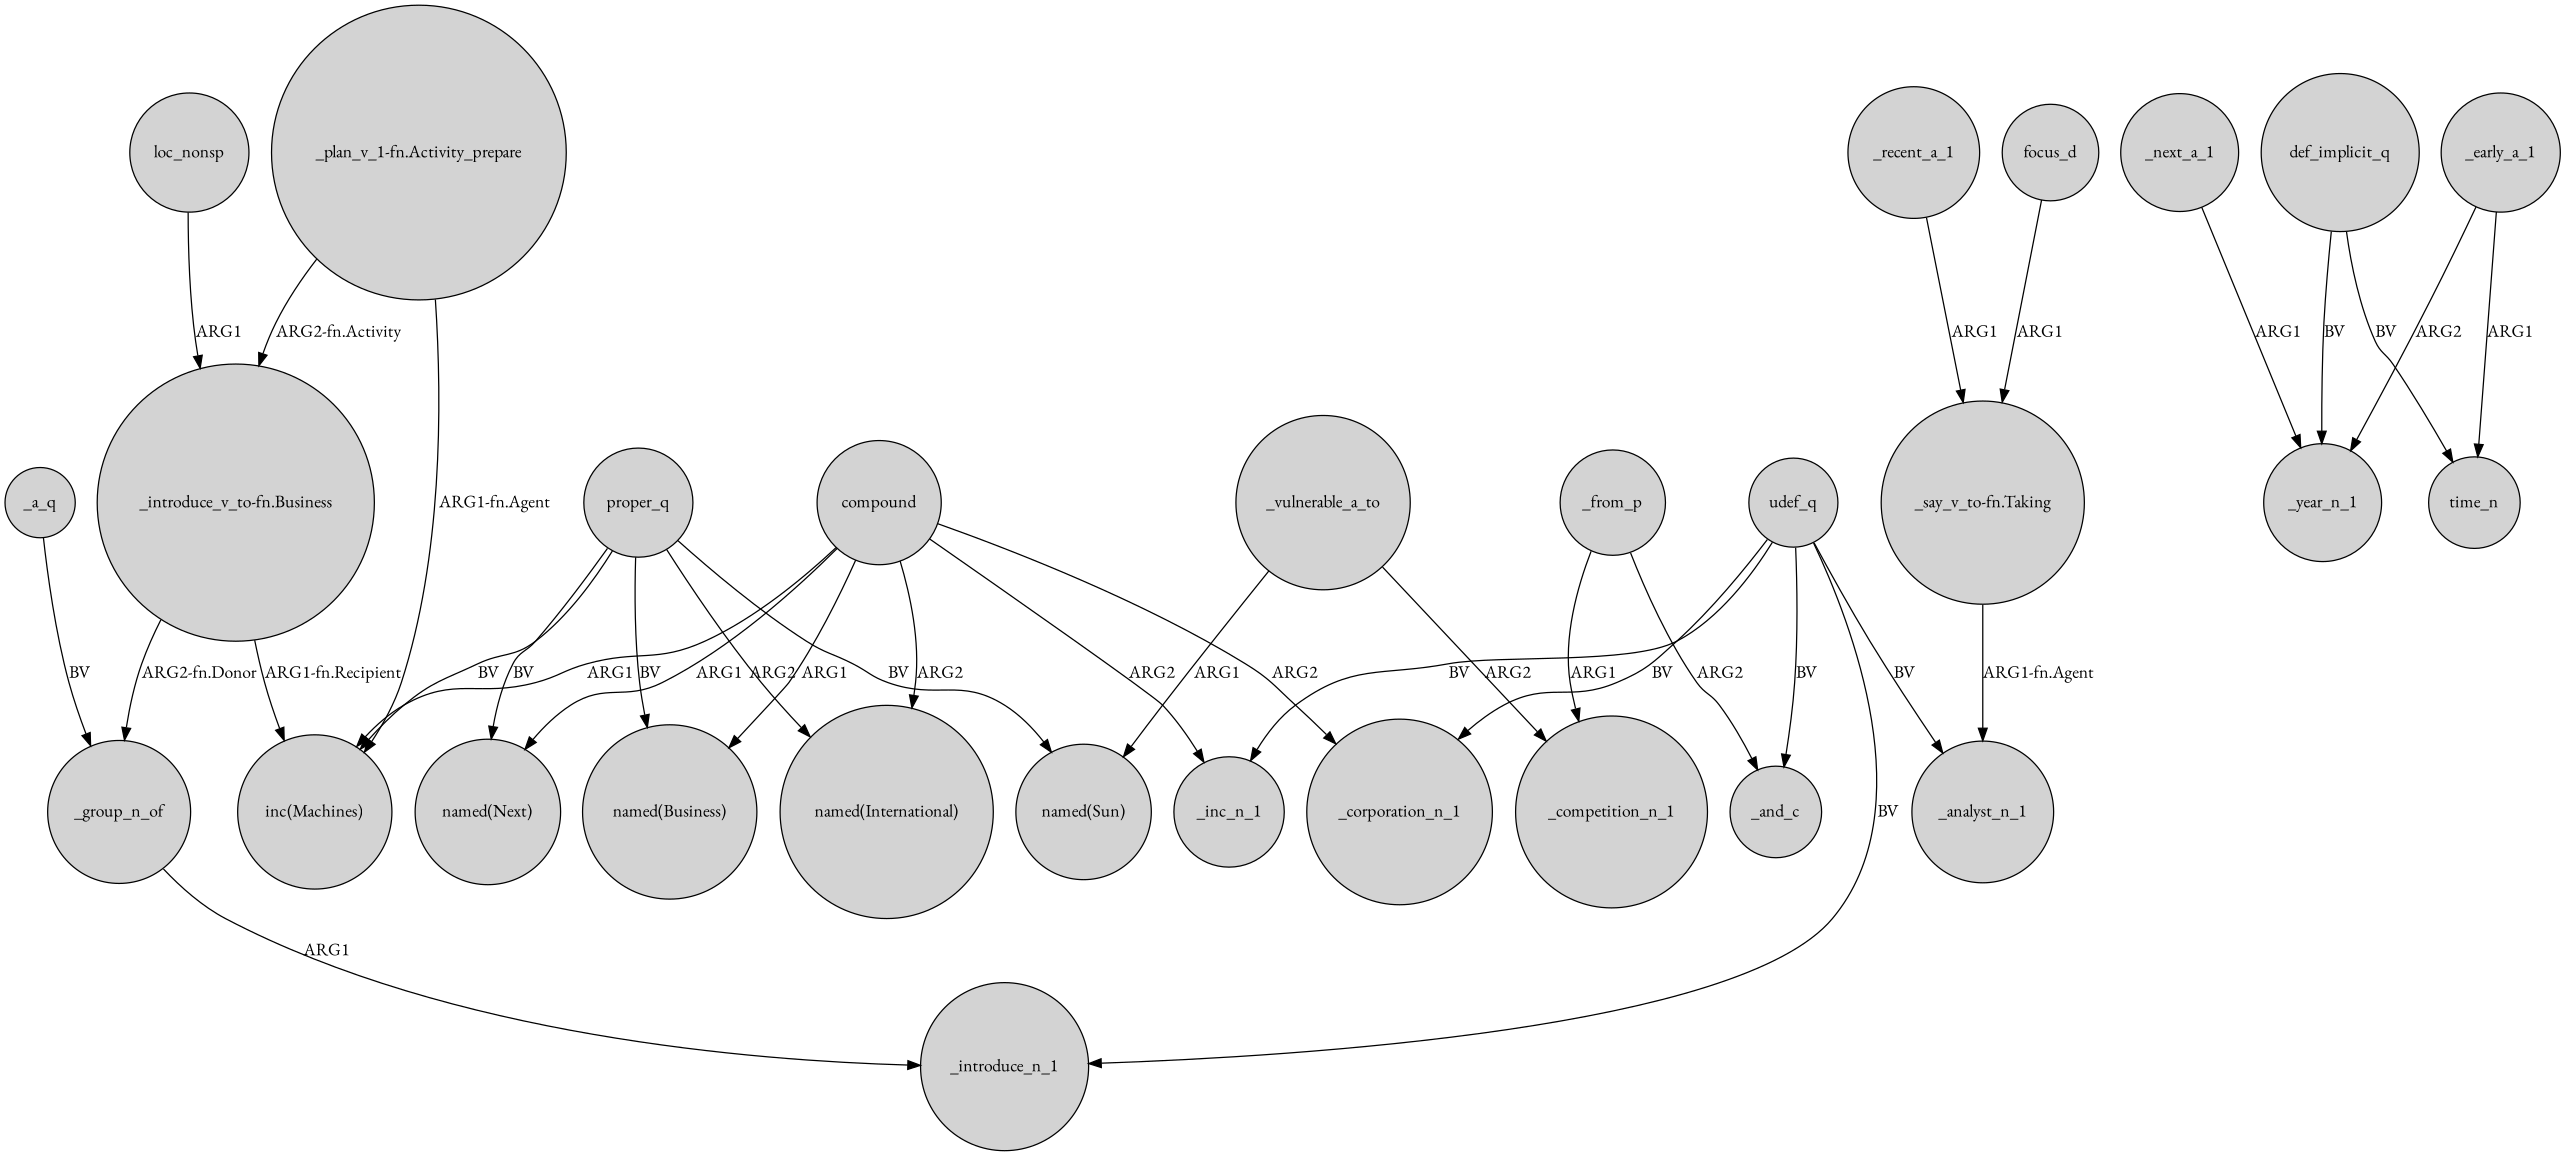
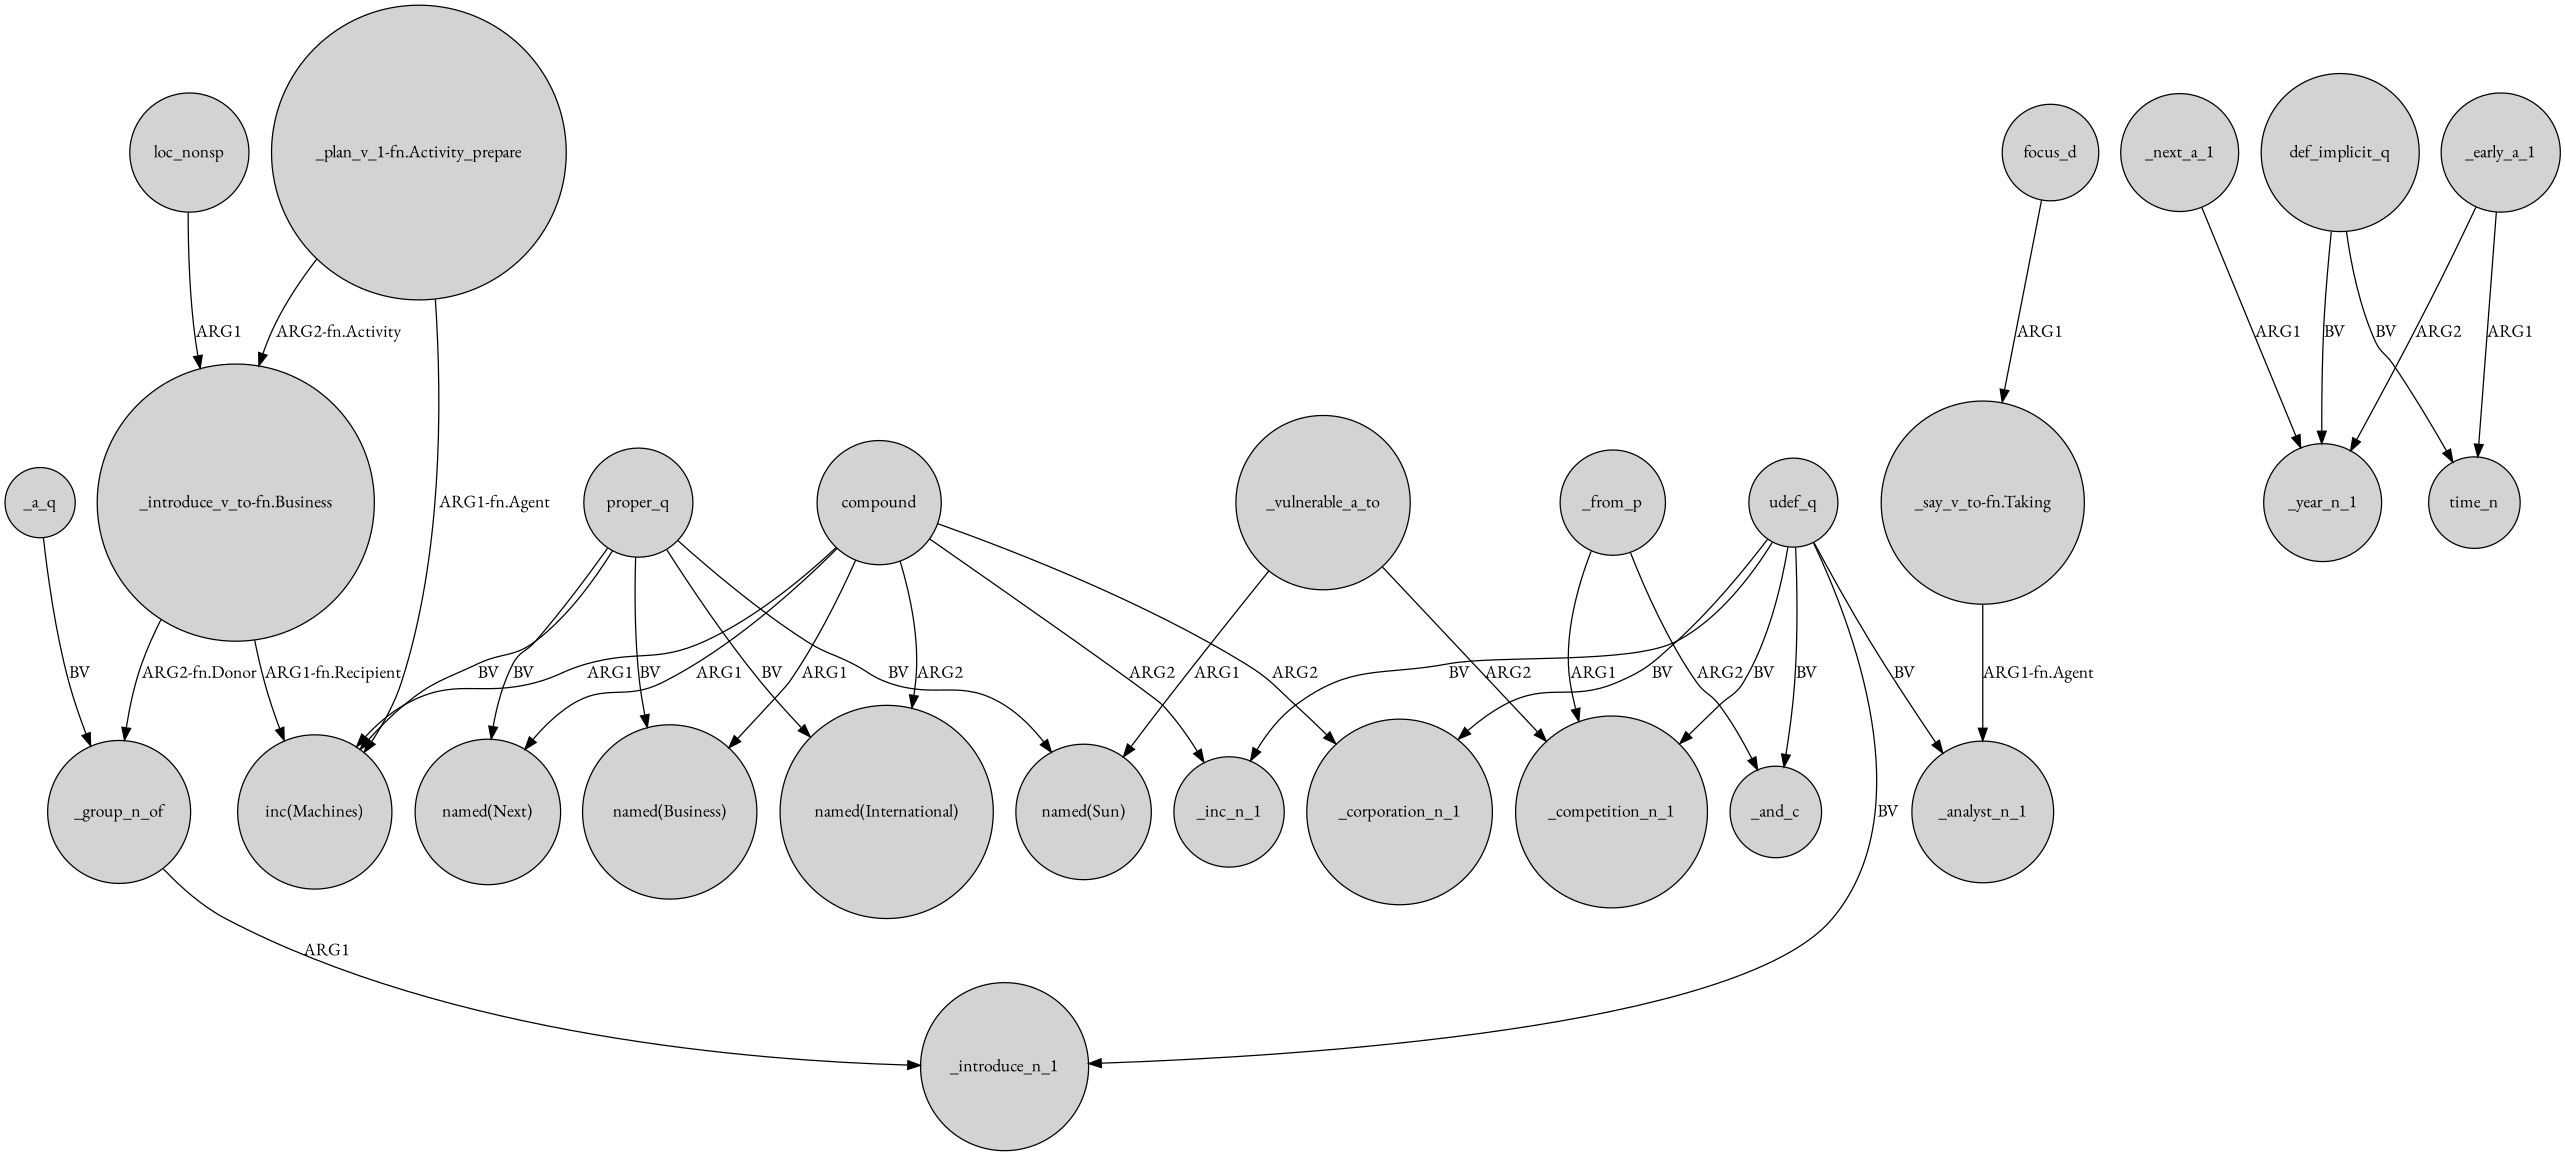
(1914, 153) -> none
none -> (1759, 652)
(773, 673) -> (773, 673)
